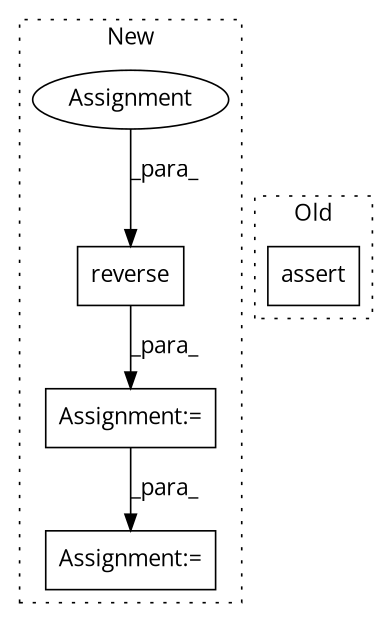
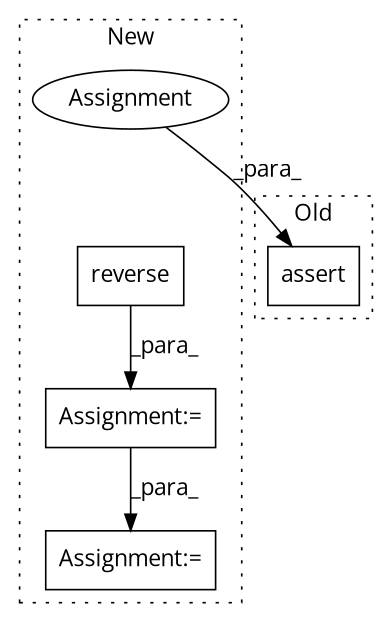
(131, 179) -> (228, 176)
